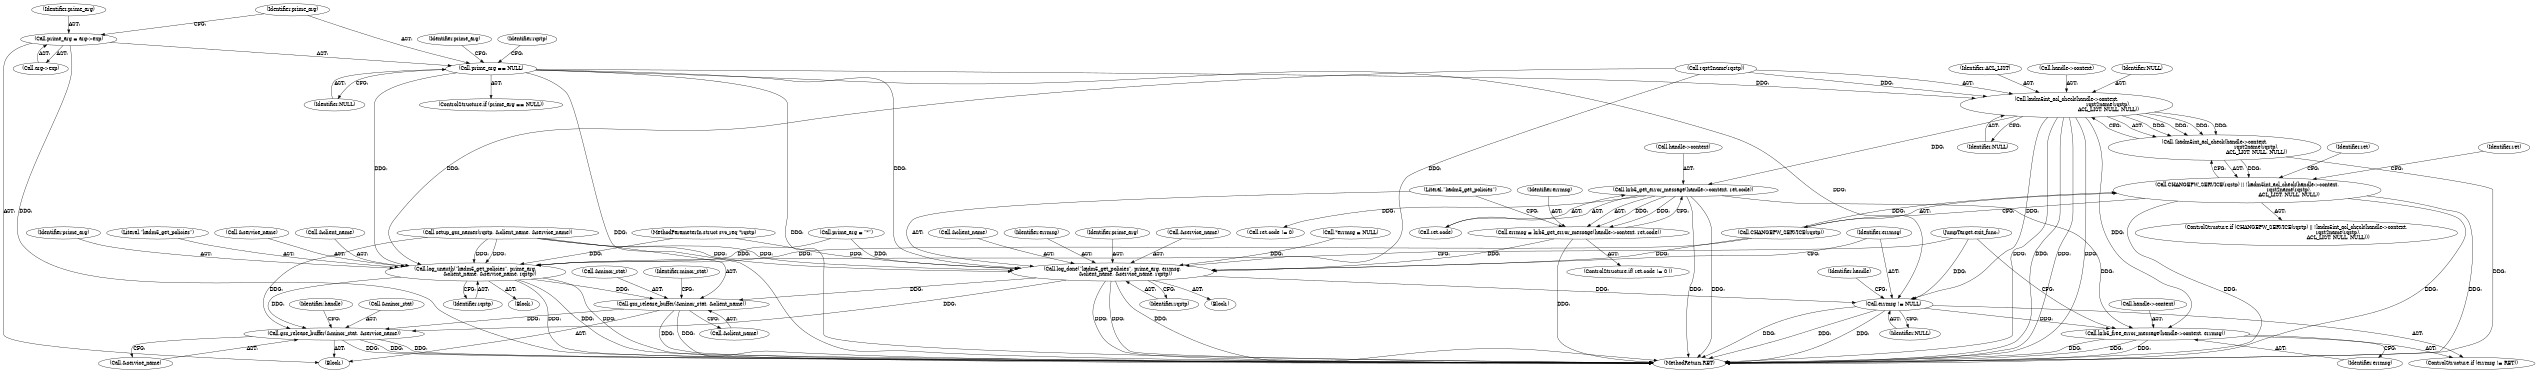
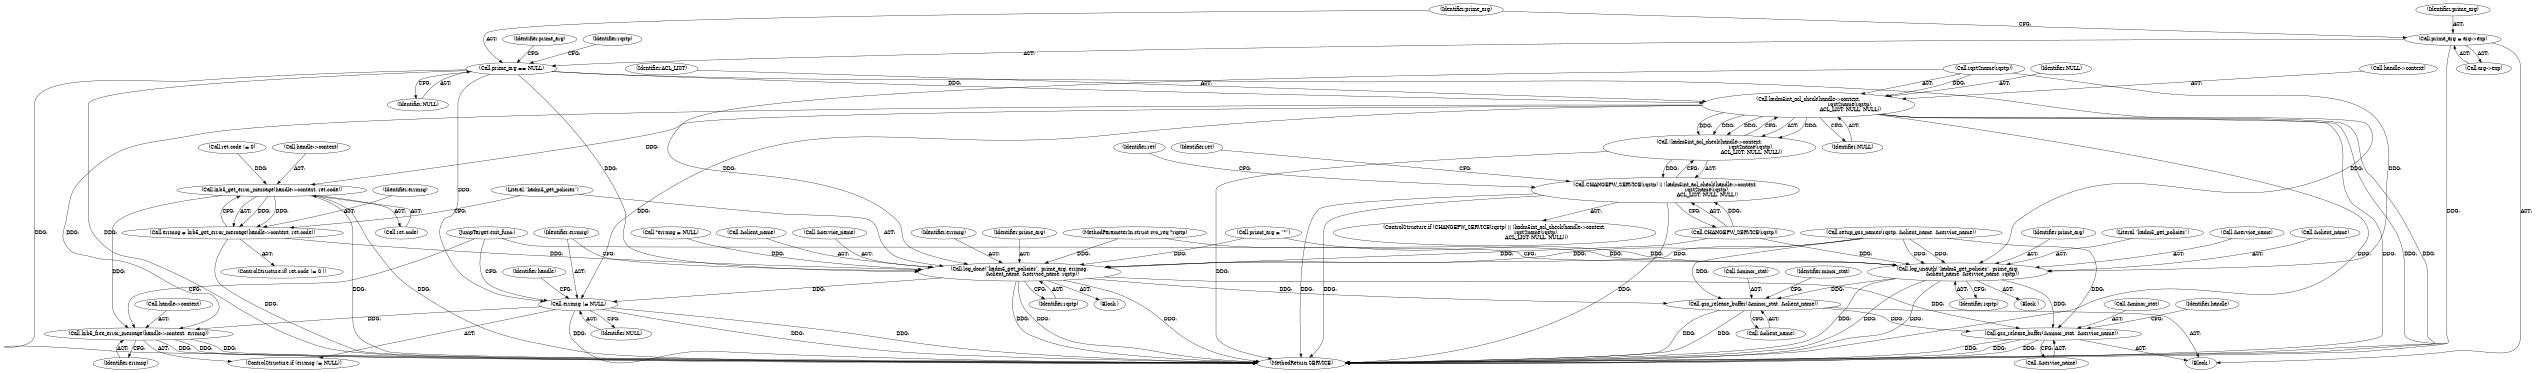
(491, 105) -> none
(1466, 207) -> (251, 168)
(732, 272) -> (1703, 272)
(1961, 272) -> (492, 272)
(1689, 363) -> (1301, 363)
(2472, 363) -> (294, 363)
